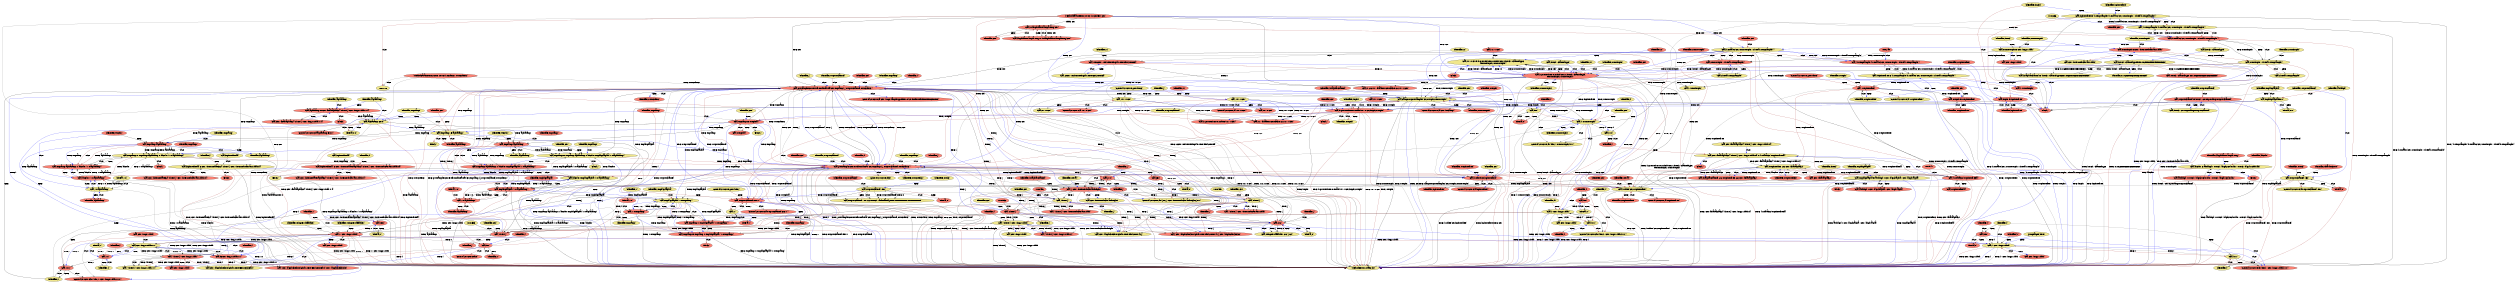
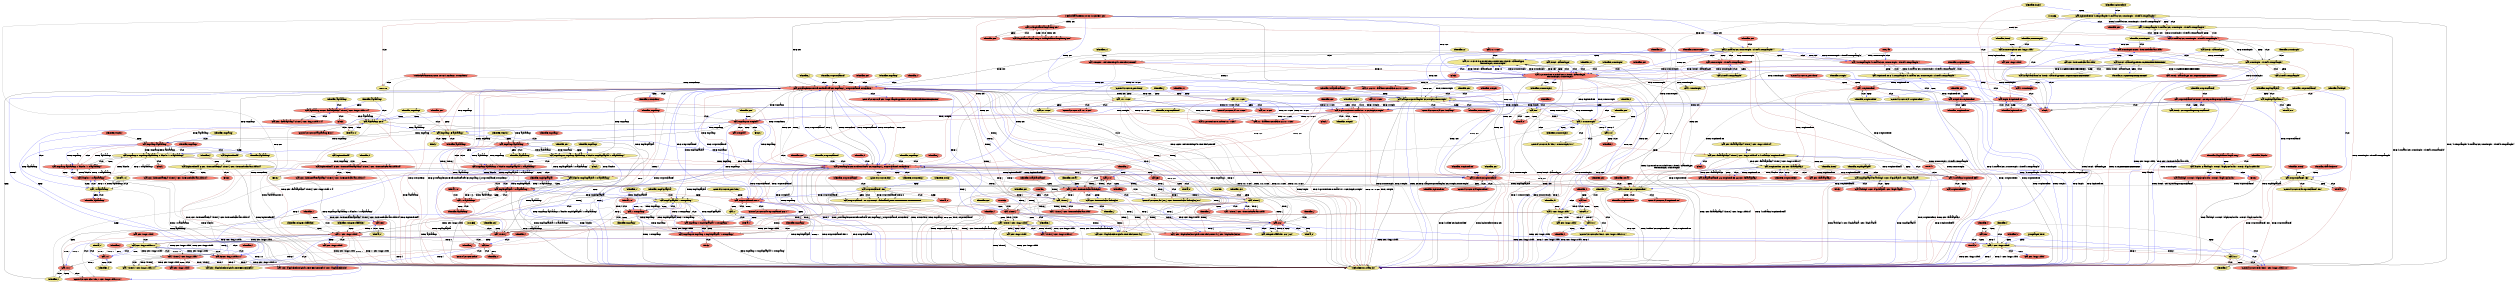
(1082, 76) -> none
(1805, 172) -> (1805, 172)
(726, 216) -> (657, 220)
